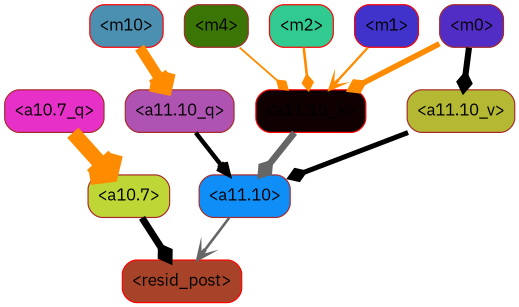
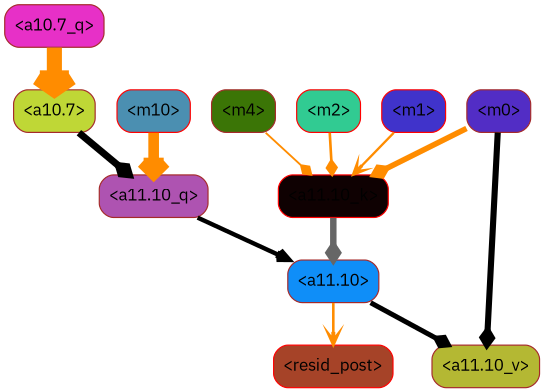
(356, 152) -> (403, 320)
(152, 233) -> (99, 149)
(217, 234) -> (333, 318)
